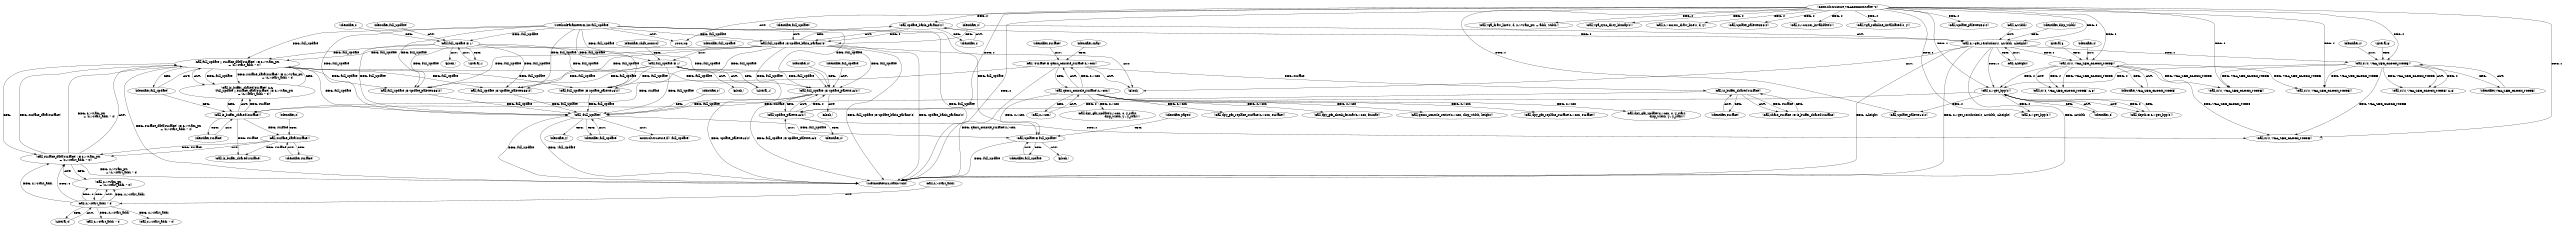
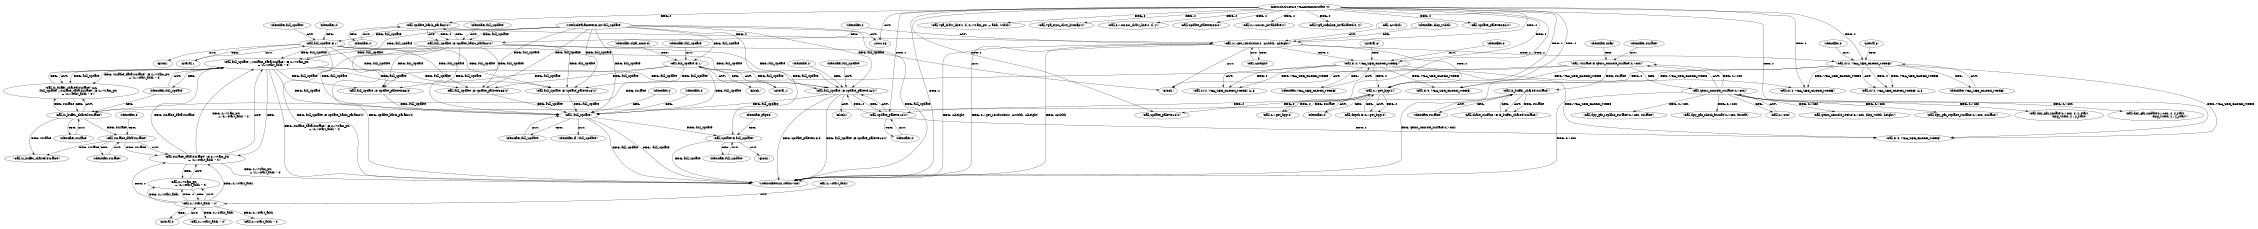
(1004, 111) -> (1267, 176)
(574, 126) -> (625, 105)
(665, 139) -> (578, 139)
